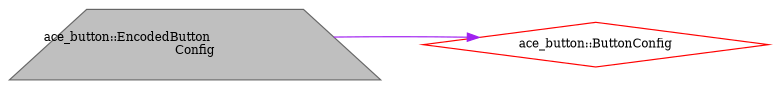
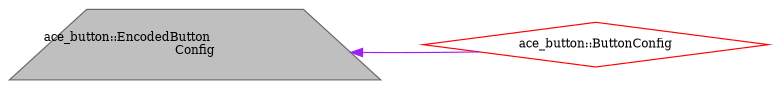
(401, 37) -> (421, 53)
